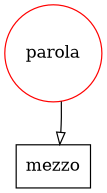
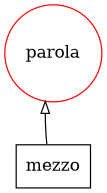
(61, 117) -> (46, 129)
